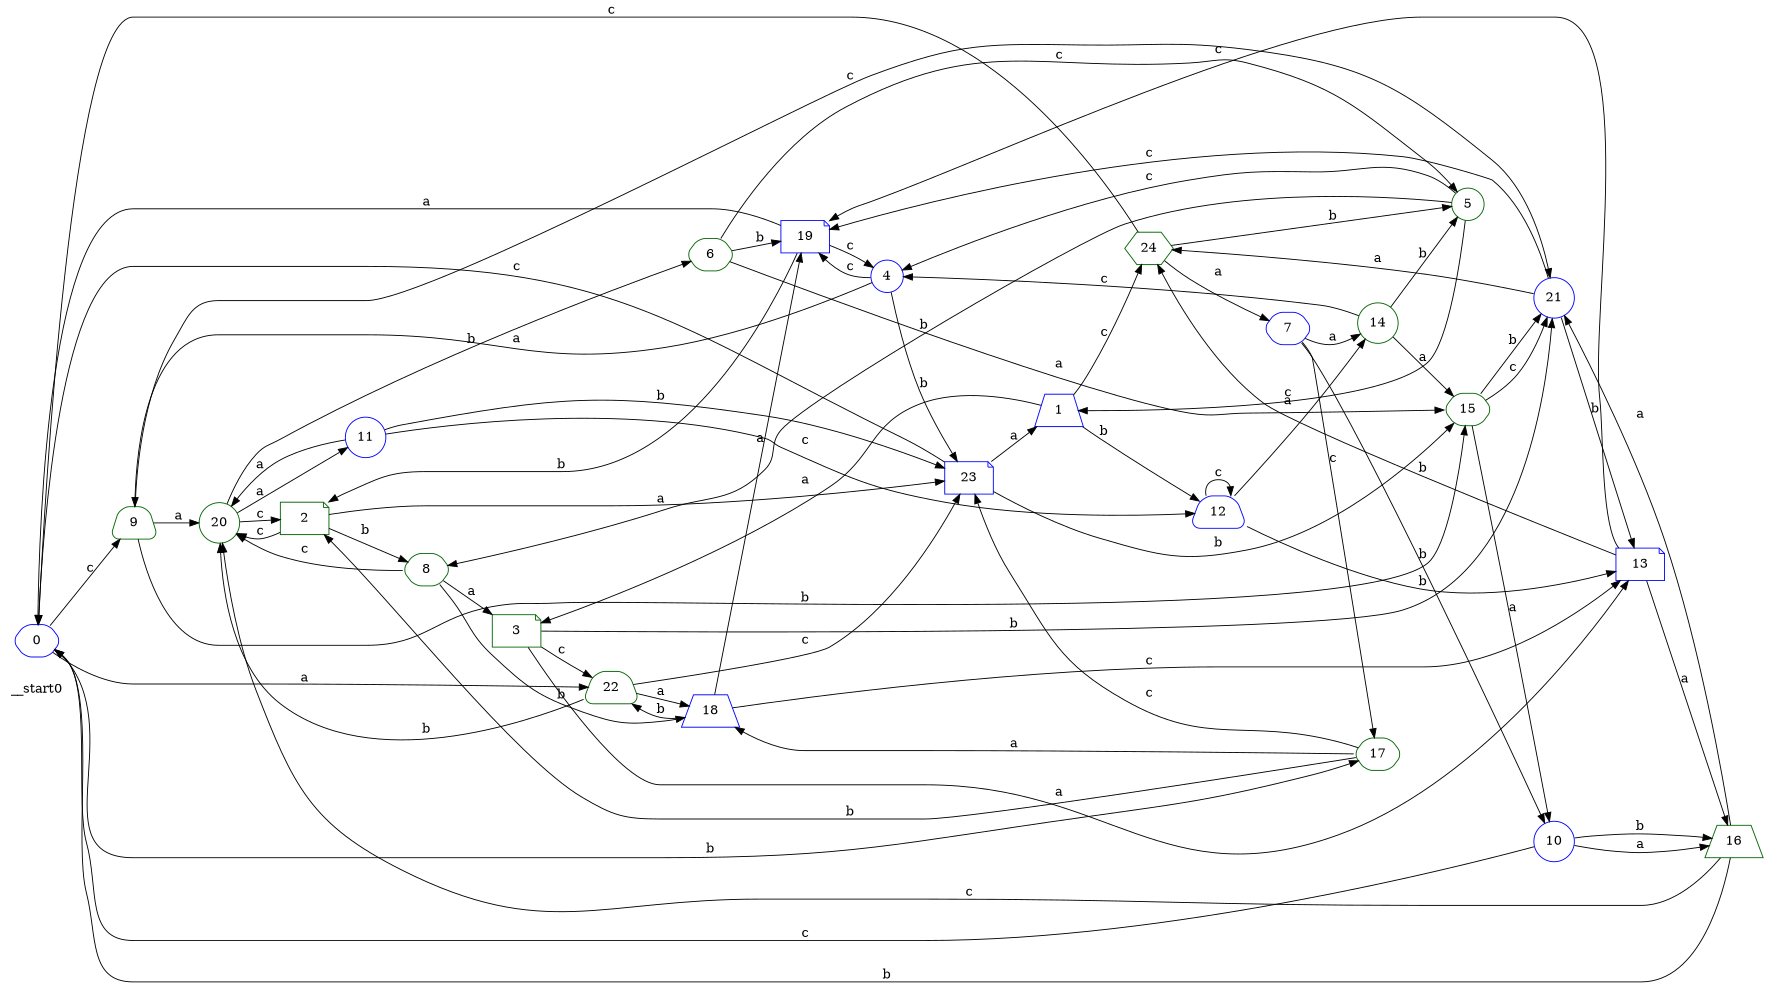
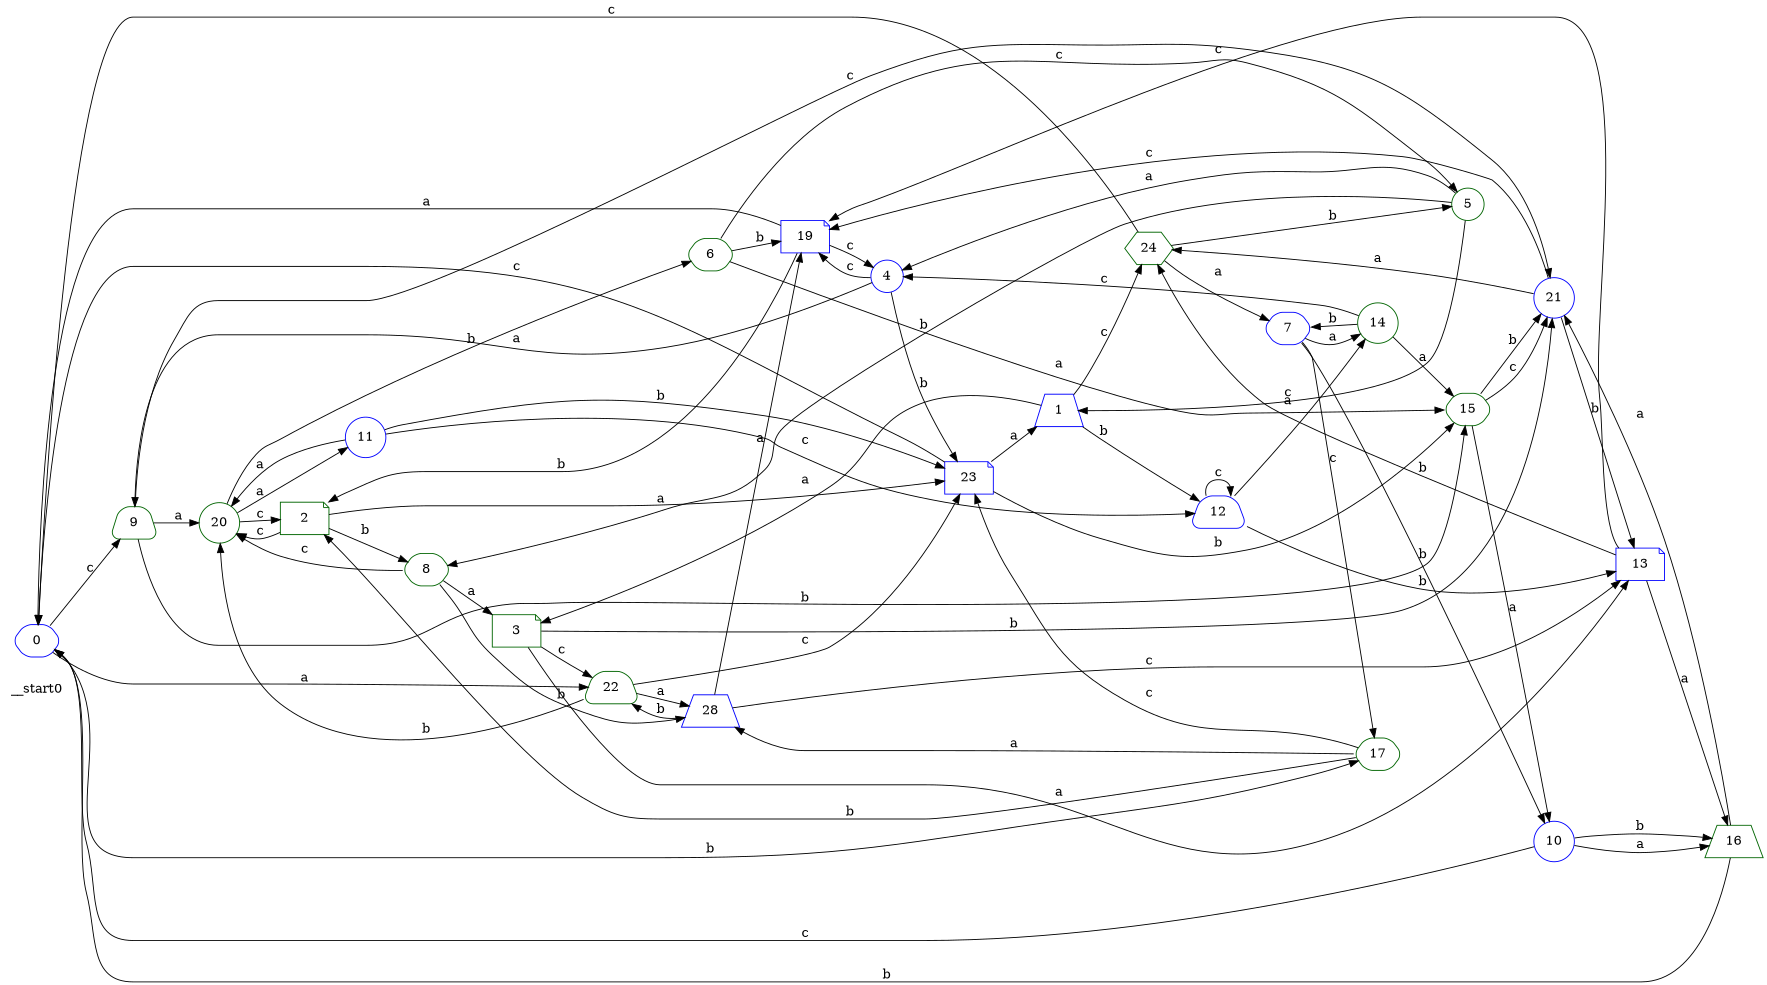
(1149, 177) -> (1149, 177)
(1421, 266) -> (1339, 325)
(711, 711) -> (711, 711)
(875, 899) -> none
